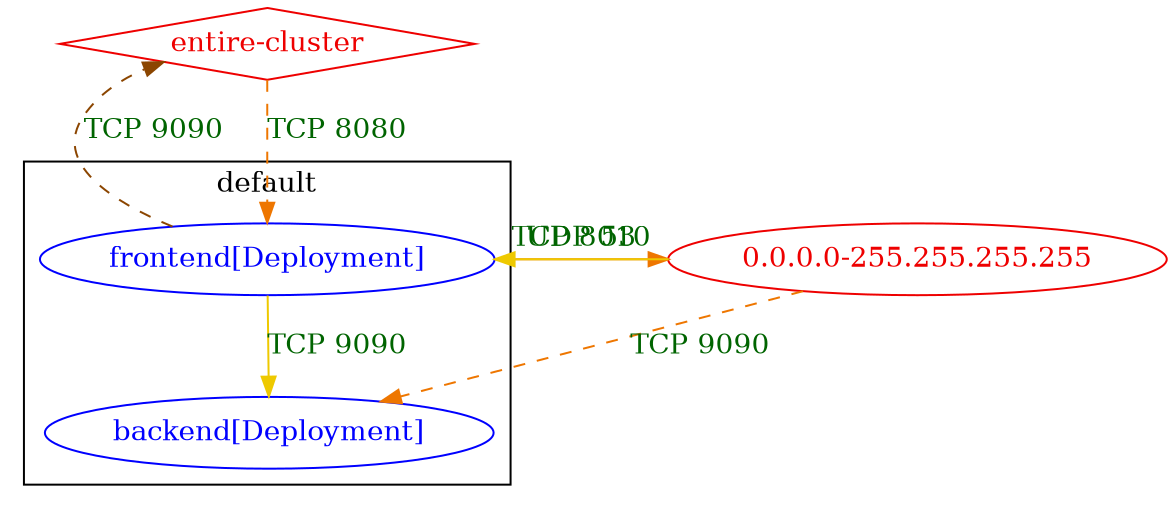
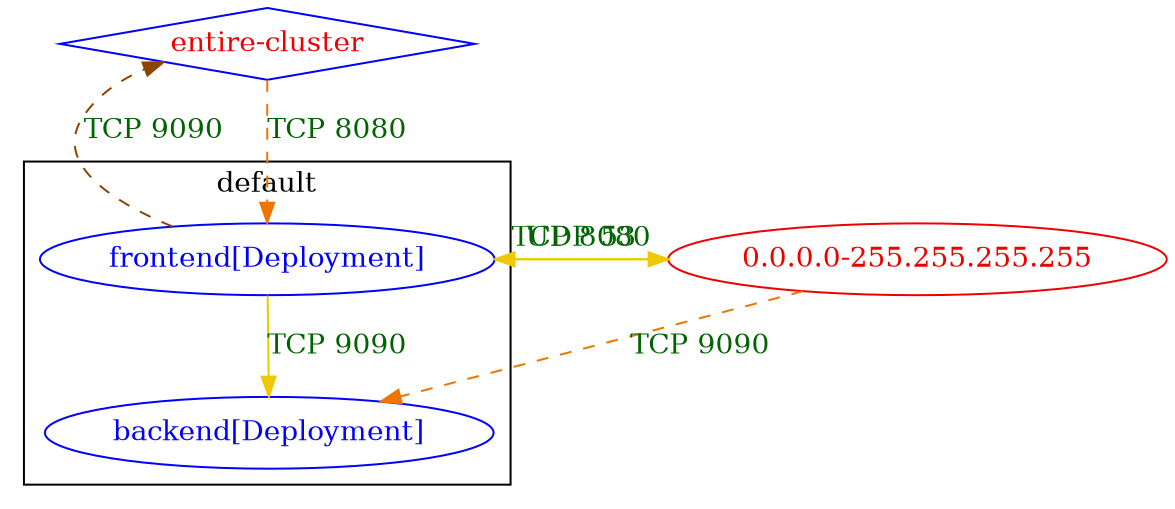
(267, 44) -> (267, 44)
(581, 238) -> (581, 238)
(571, 259) -> (571, 259)
